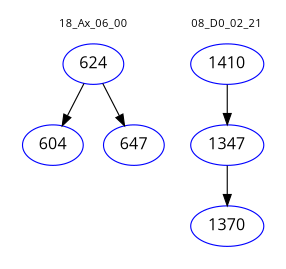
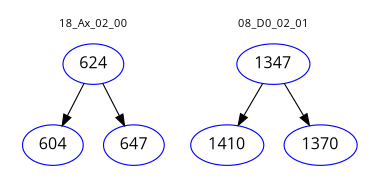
(93, 24) -> (93, 24)
(227, 24) -> (274, 24)
(227, 99) -> (253, 100)
